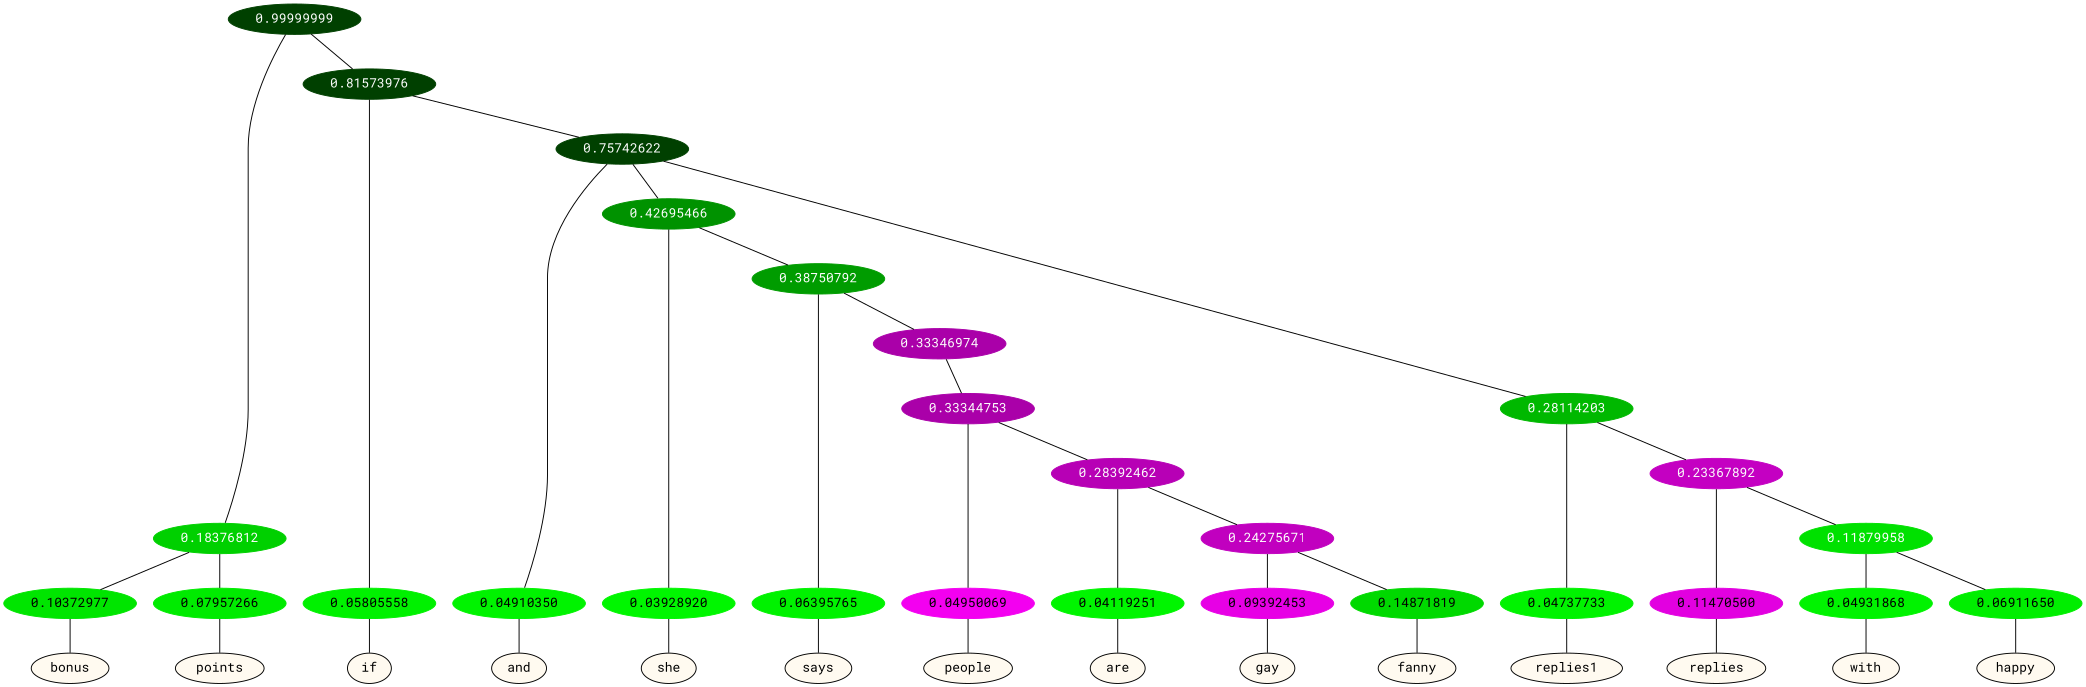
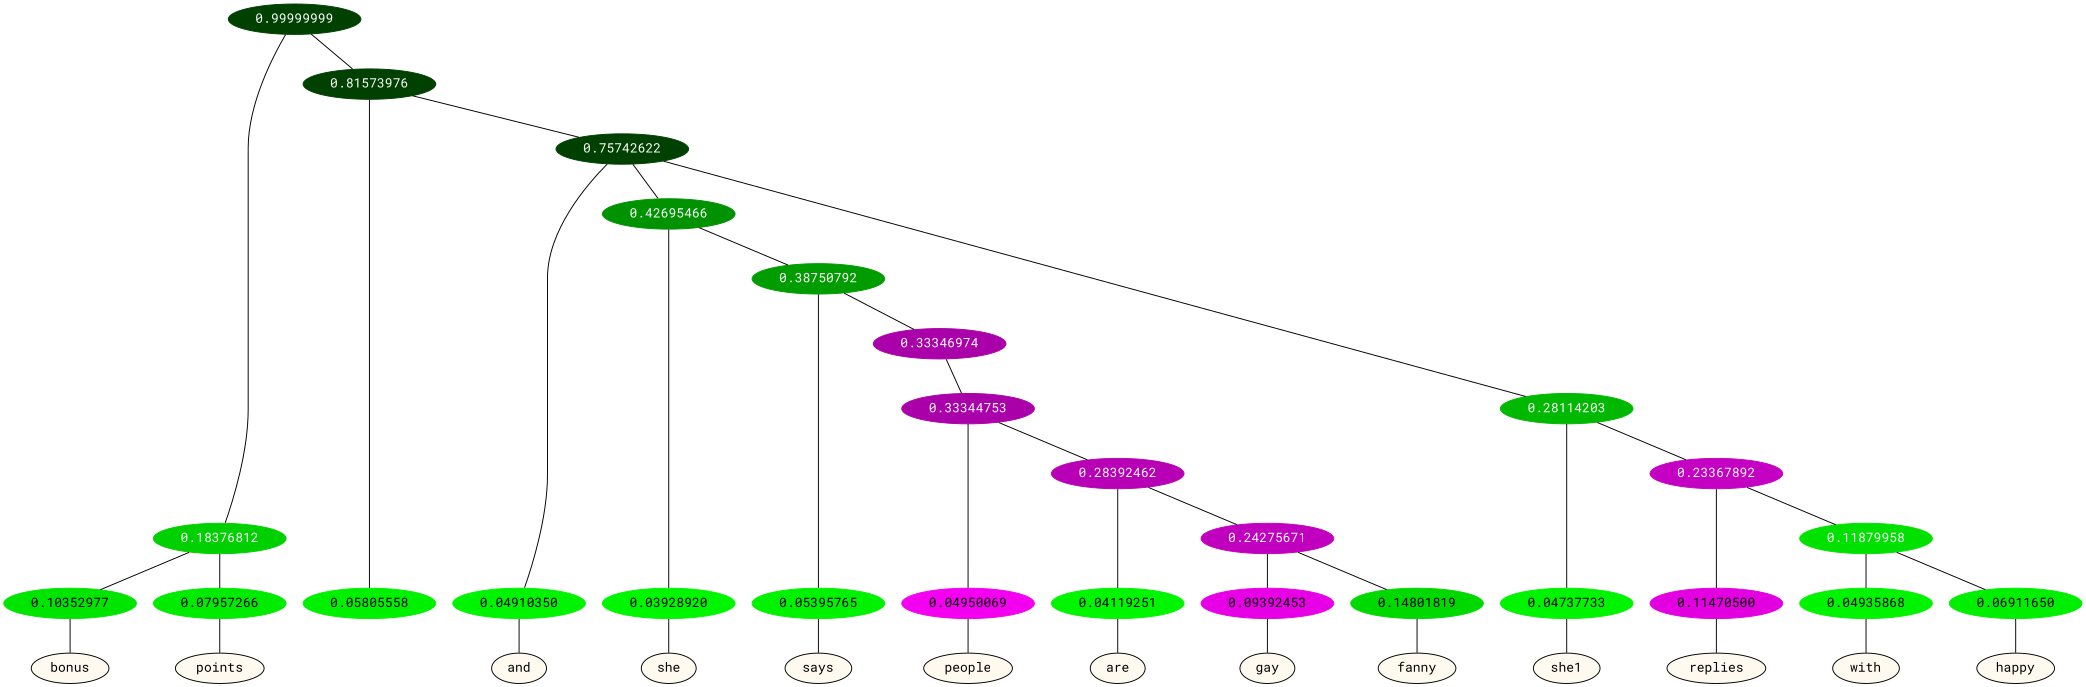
(70, 603) -> (70, 603)
(818, 603) -> (818, 603)
(1417, 603) -> (1417, 603)
(1866, 603) -> (1866, 603)
(369, 668) -> none
(1567, 668) -> (1567, 668)
